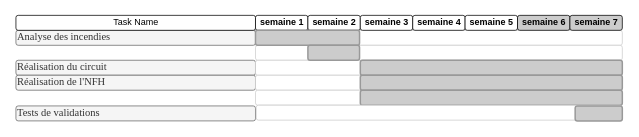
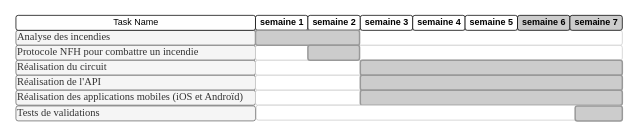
none -> (135, 53)
(66, 83) -> (66, 83)
none -> (135, 98)
